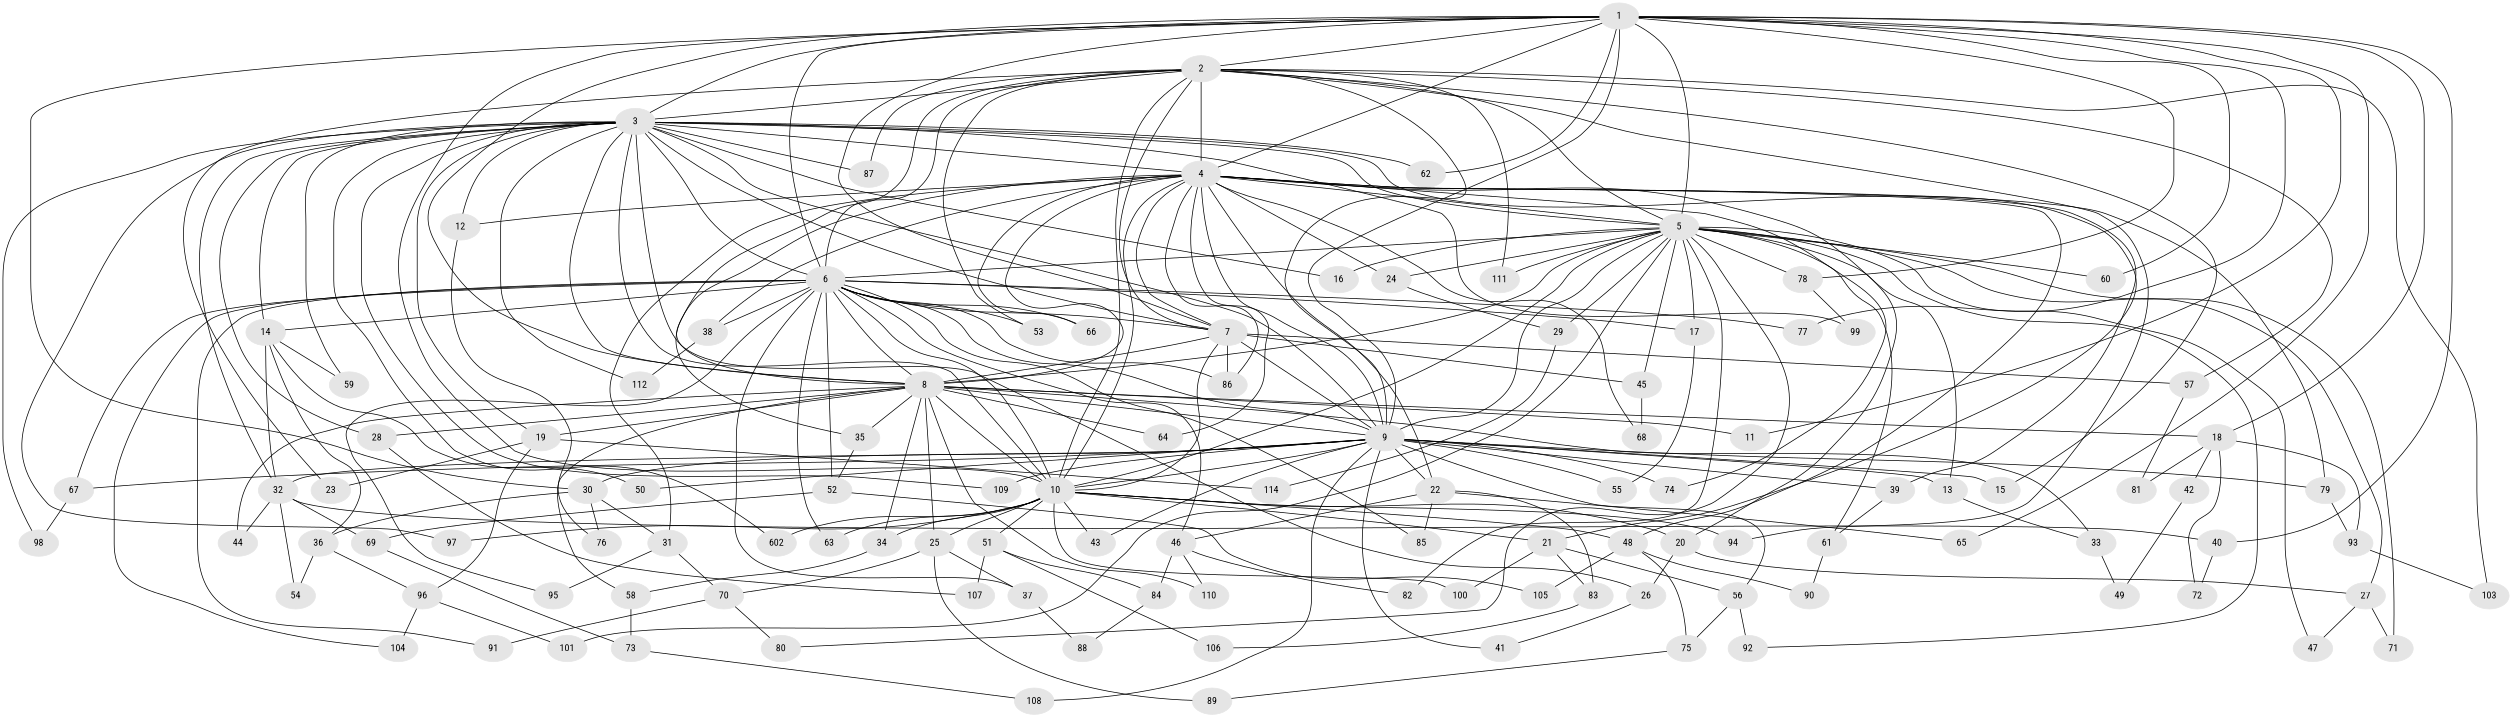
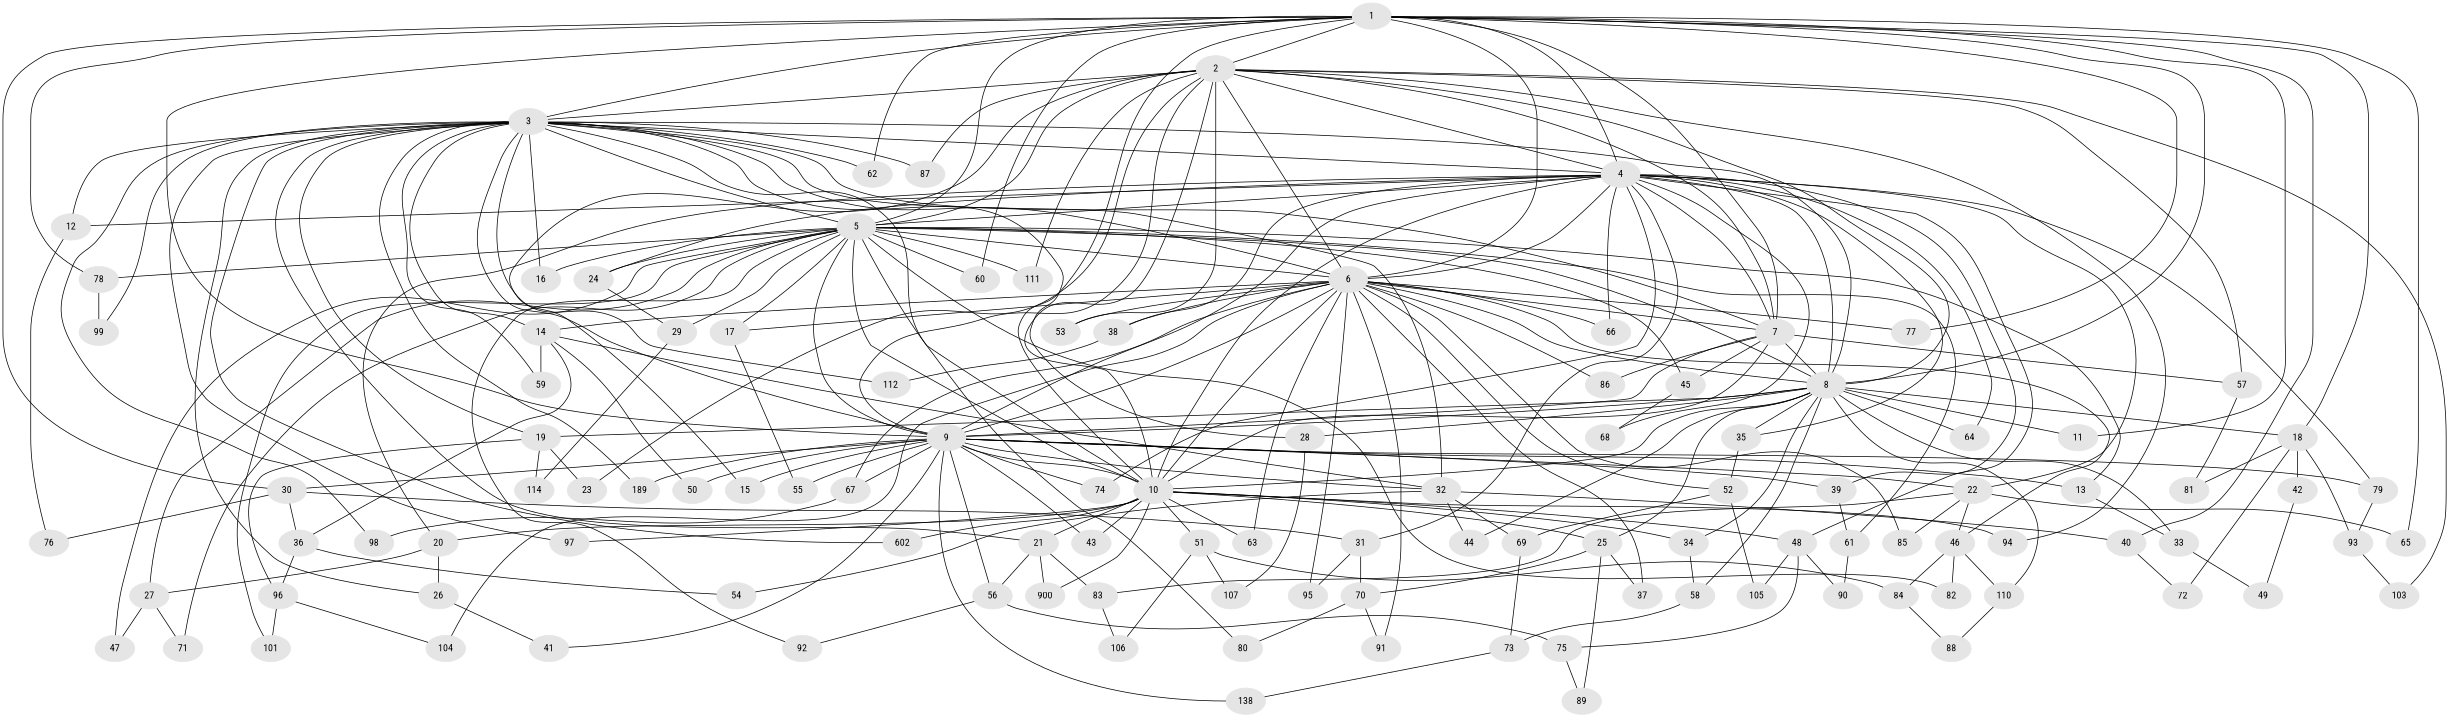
(1195, 305) -> (1538, 244)
(1001, 490) -> (640, 490)
(1460, 596) -> (1045, 596)
(1055, 622) -> (1978, 622)
(1034, 701) -> (1246, 701)
